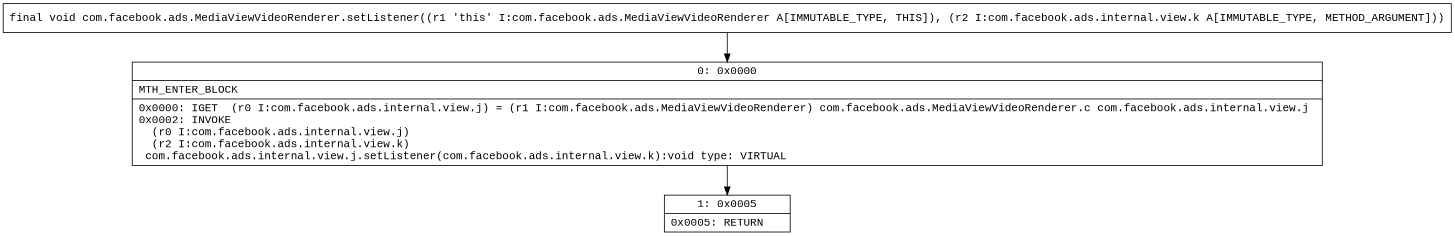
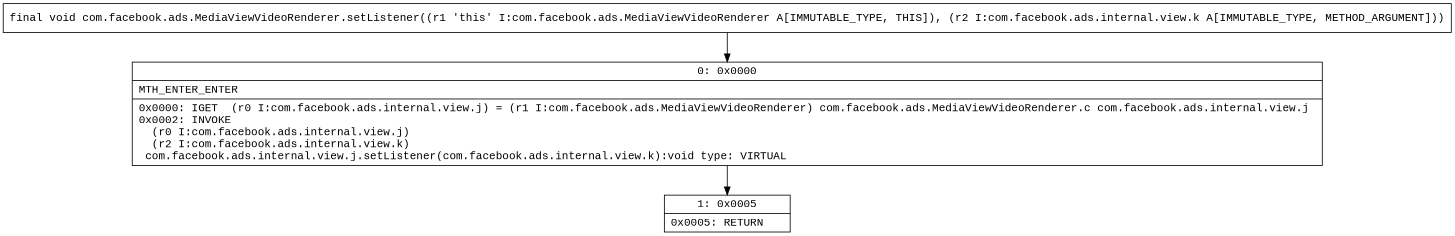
(188, 89) -> (188, 89)
